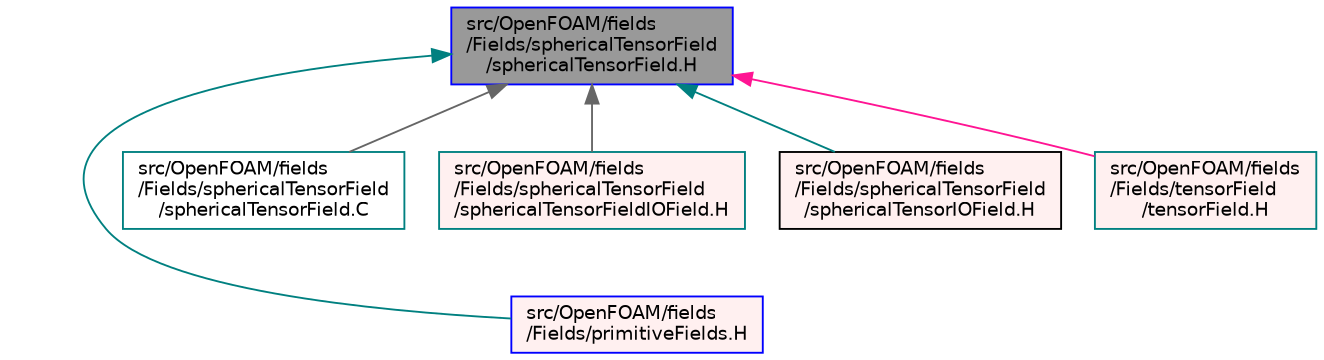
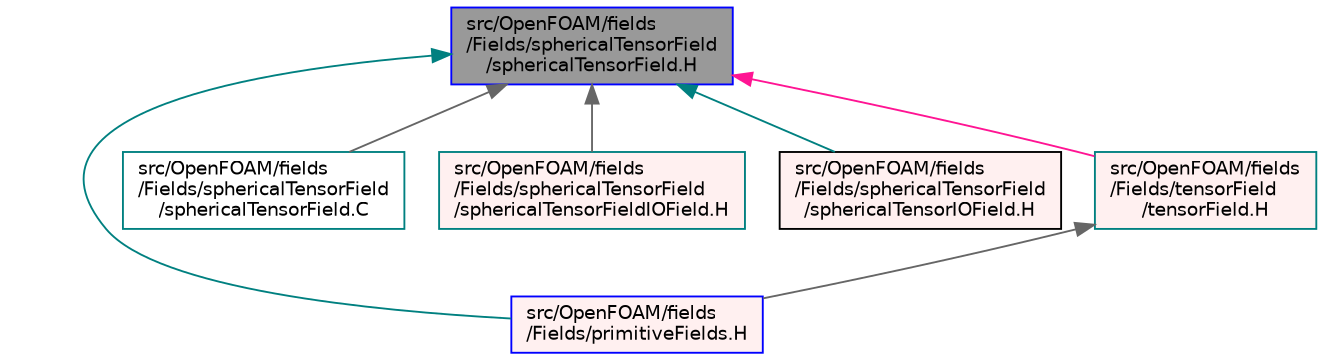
none -> (920, 266)
